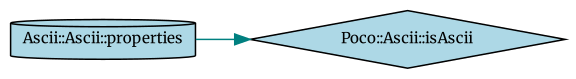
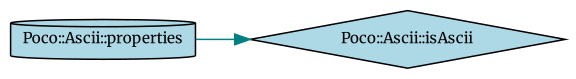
(103, 39) -> (103, 39)
